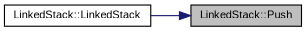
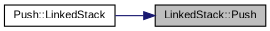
(78, 16) -> (60, 16)
